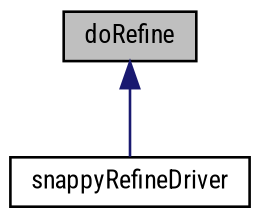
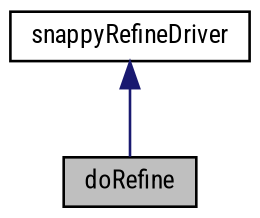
(130, 123) -> (130, 123)
